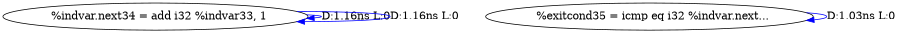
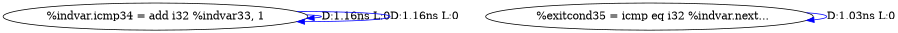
(155, 17) -> (155, 17)
